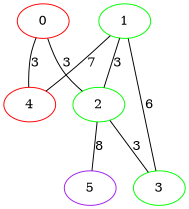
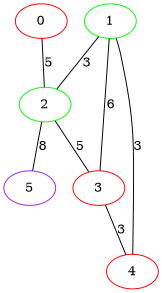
(30, 62) -> (116, 230)
(67, 63) -> (49, 63)
(92, 63) -> (138, 146)
(137, 146) -> (81, 146)
(159, 188) -> (99, 188)
